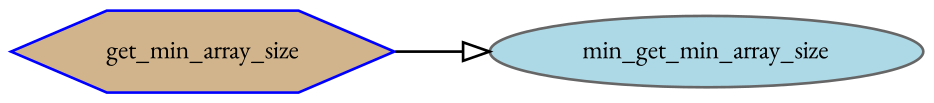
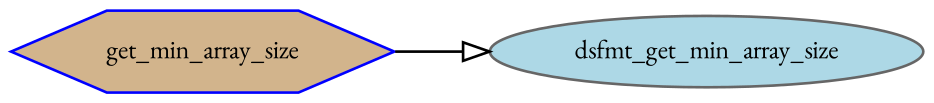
(707, 52) -> (707, 52)
